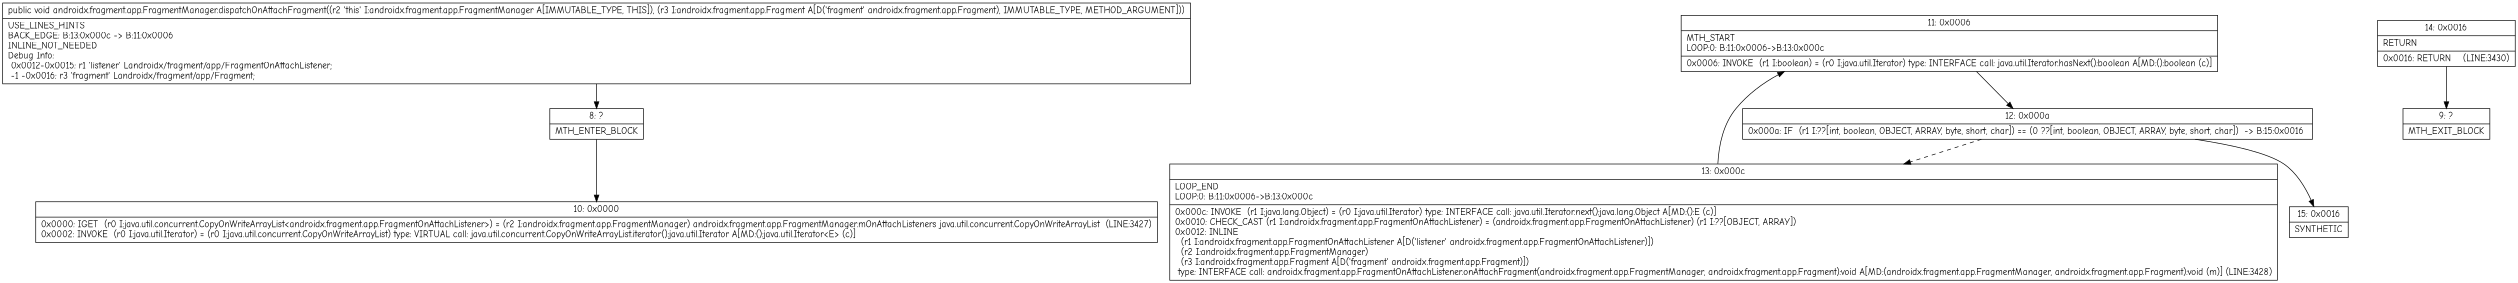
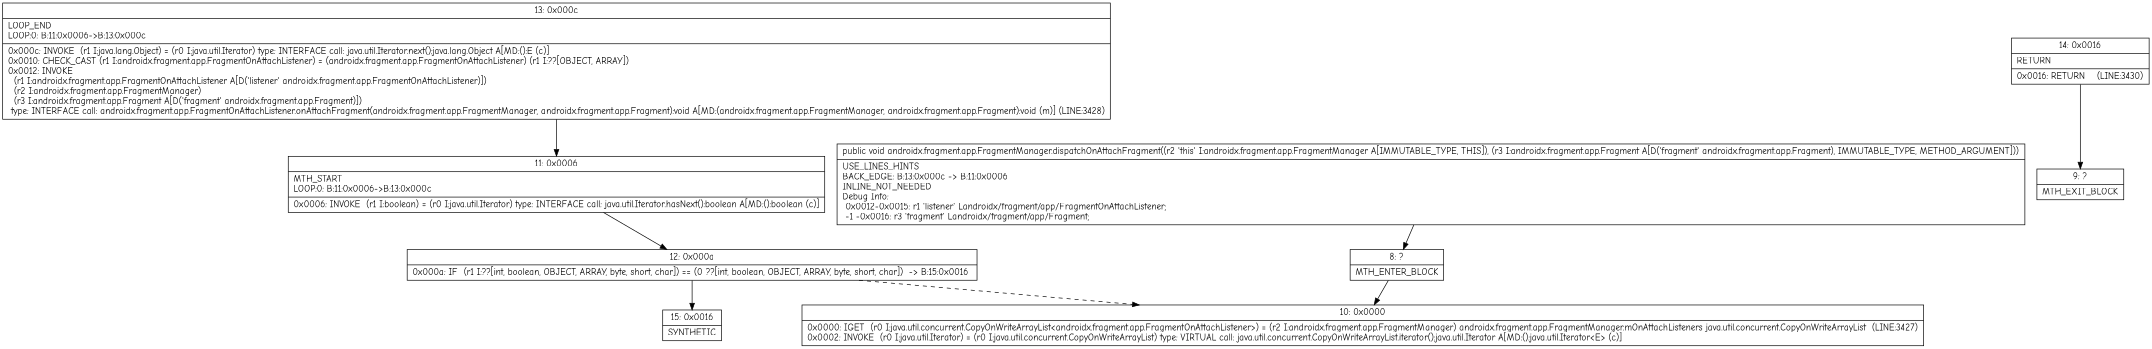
(1946, 151) -> (996, 292)
(1210, 232) -> (43, 71)
